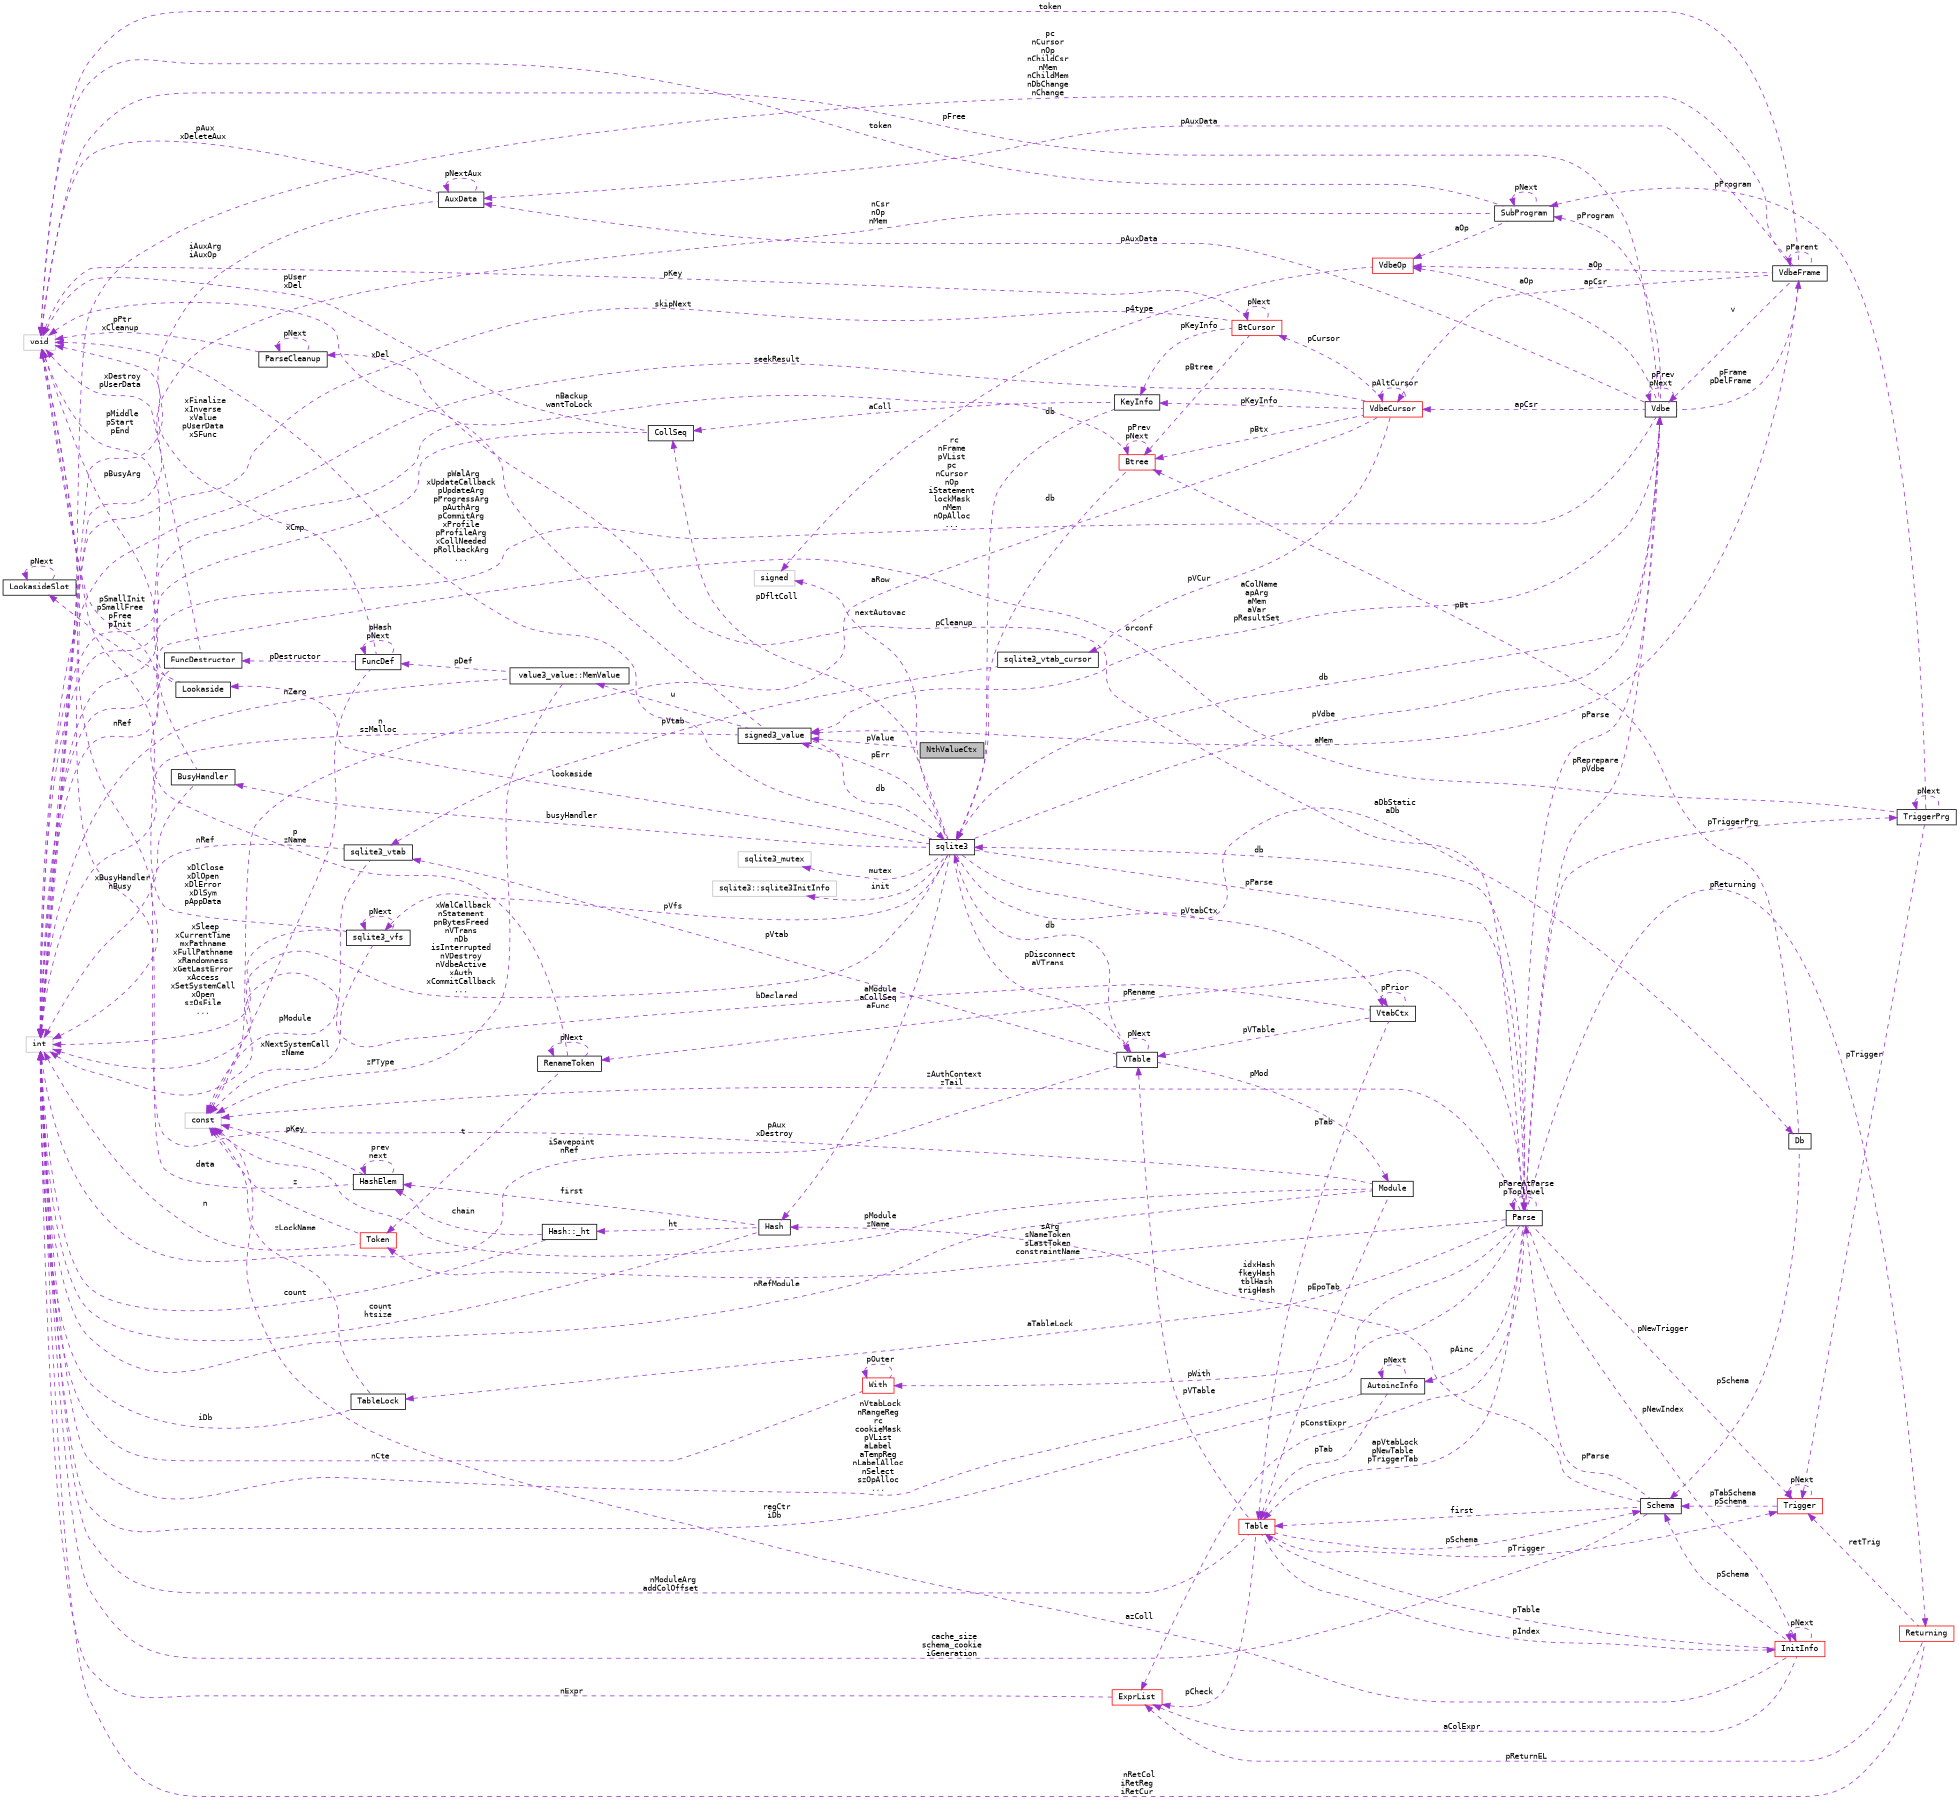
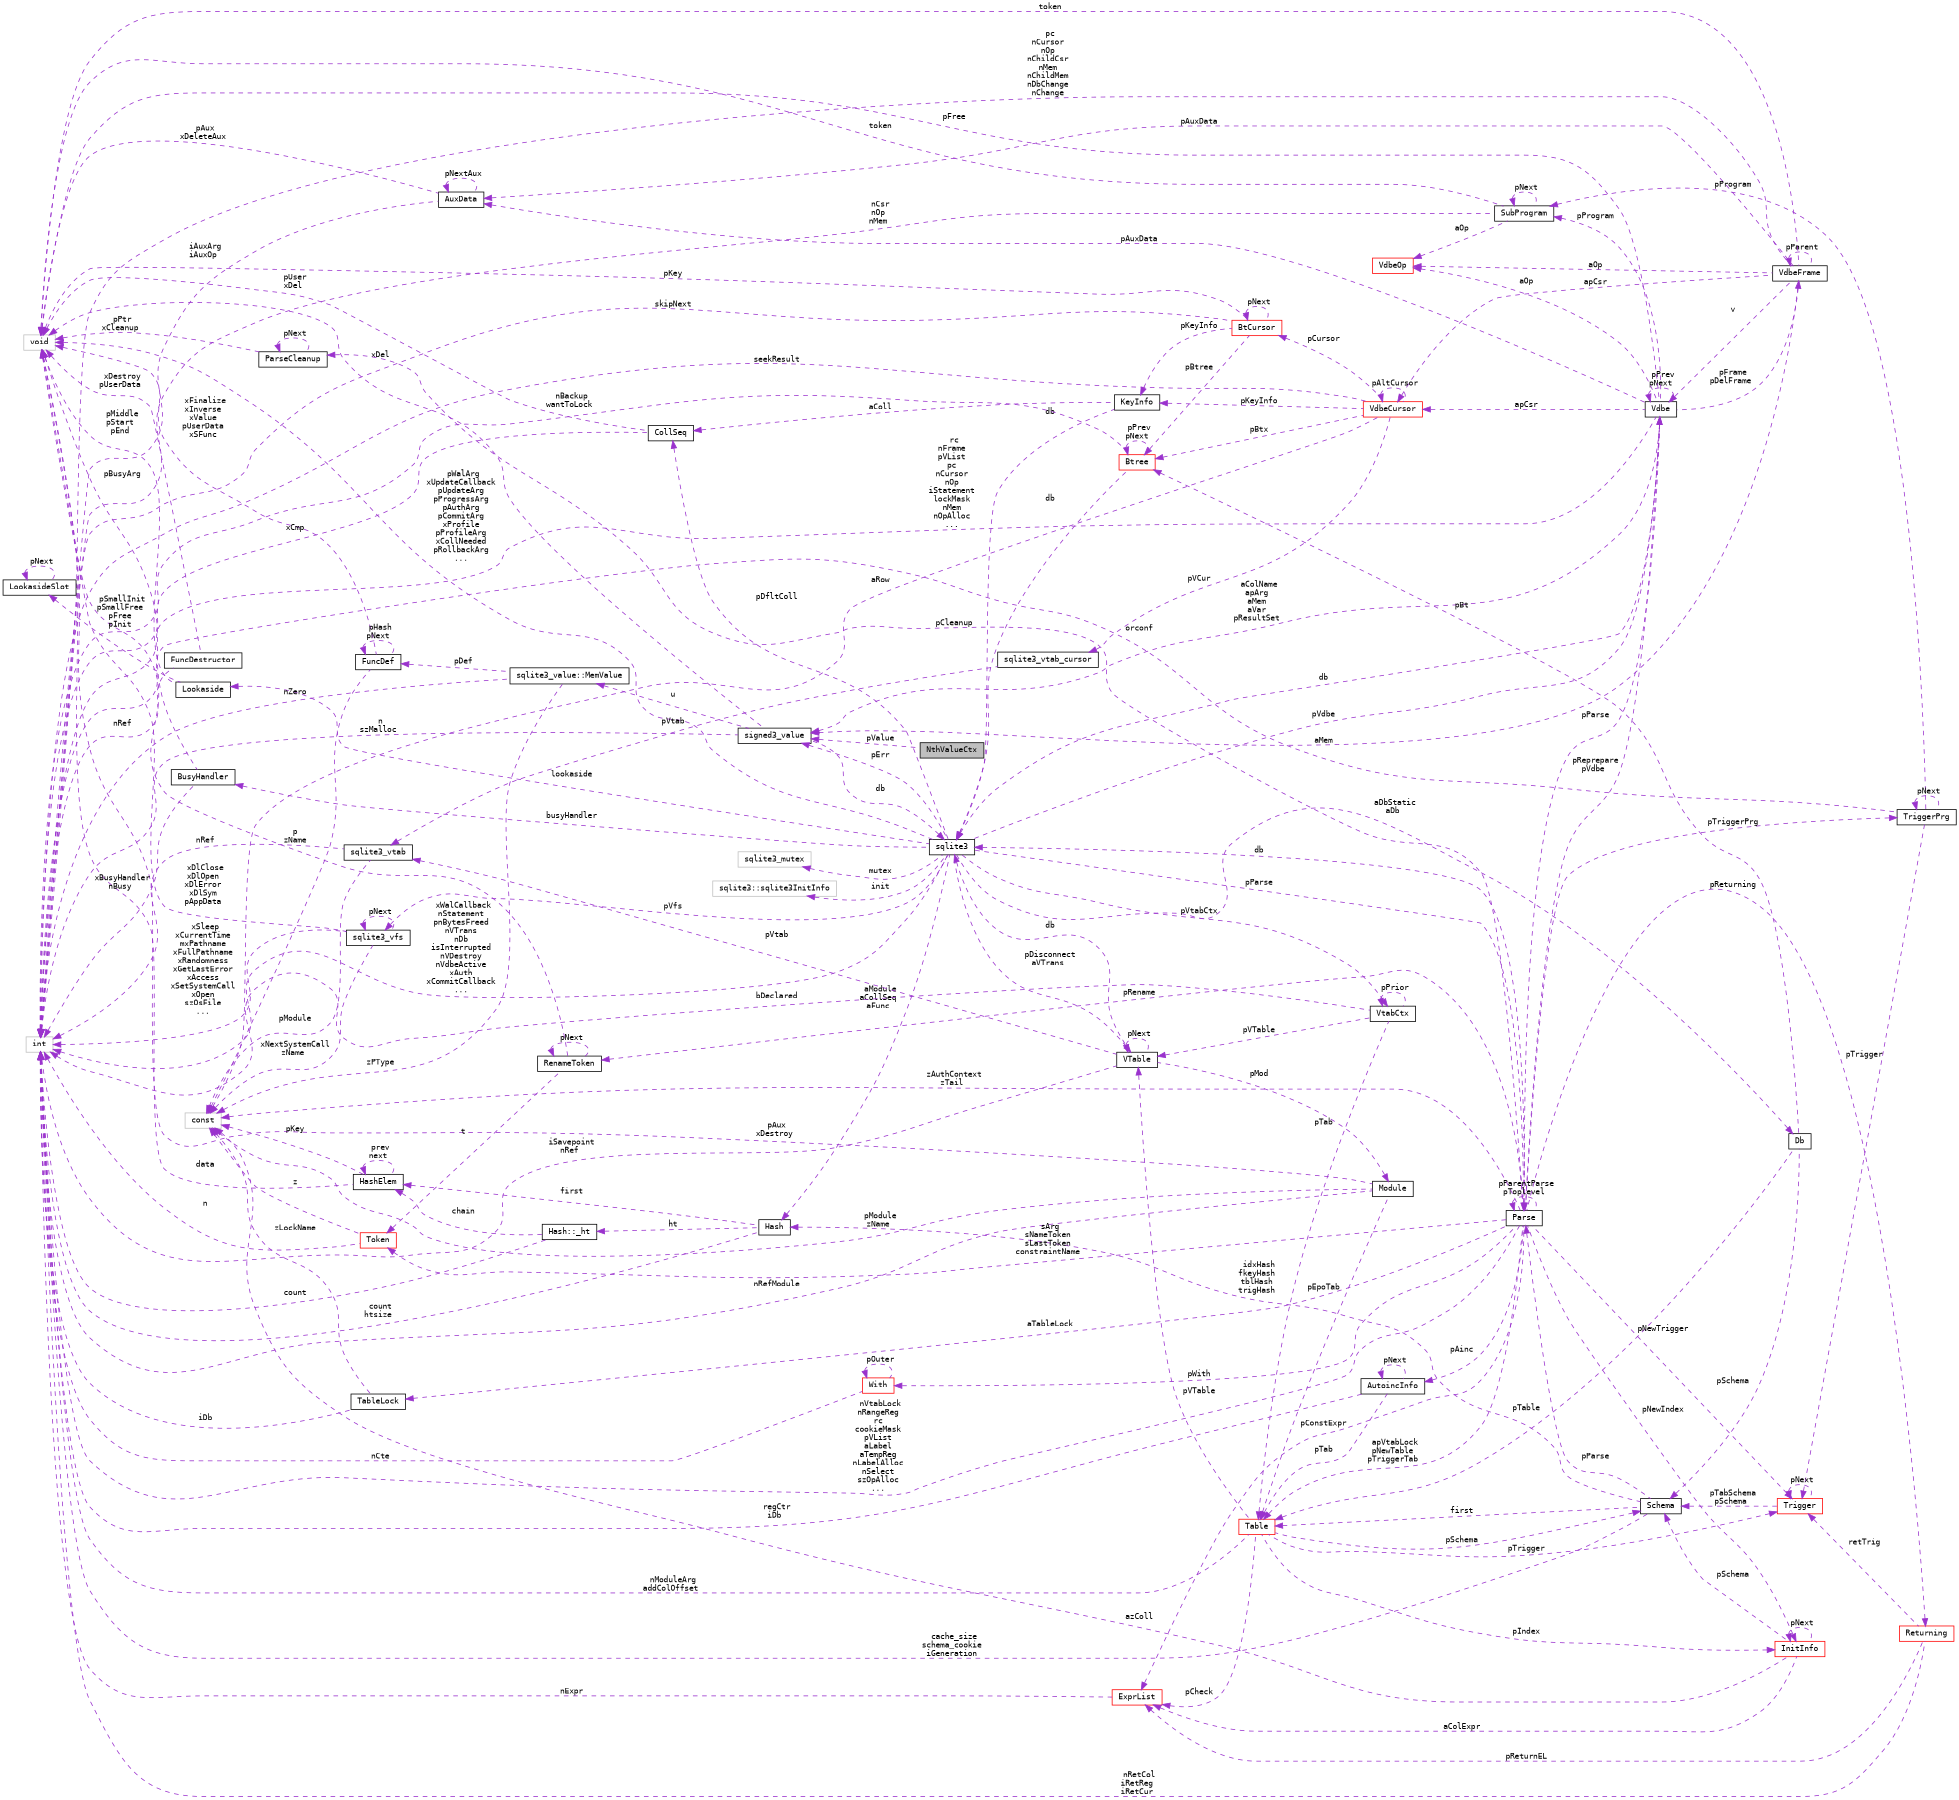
(775, 578) -> none
(303, 661) -> none
(570, 676) -> (570, 676)
(1517, 1618) -> (1577, 1392)
